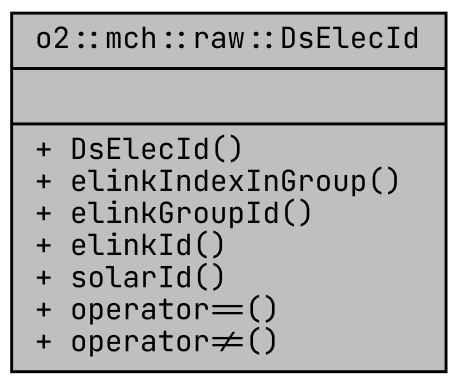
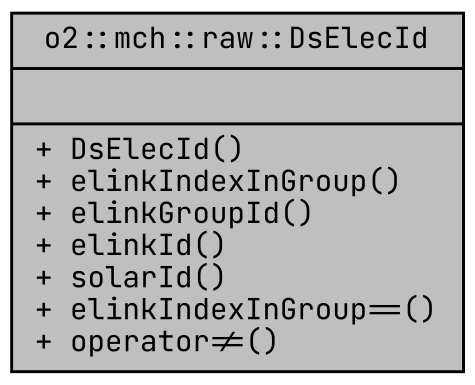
(159, 310) -> (238, 310)
